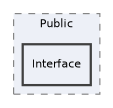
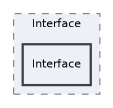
(57, 24) -> (57, 24)
